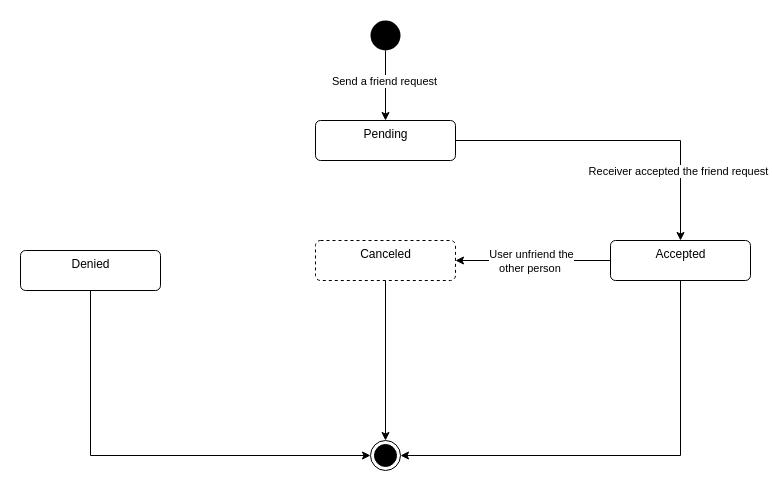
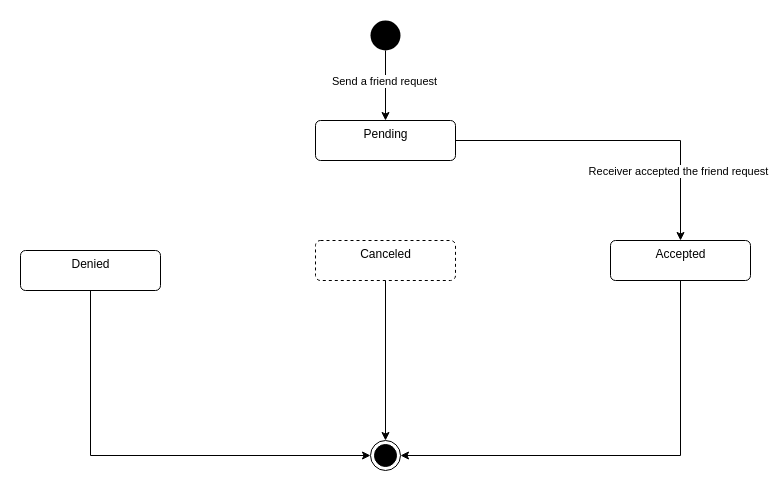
(591, 261) -> none
